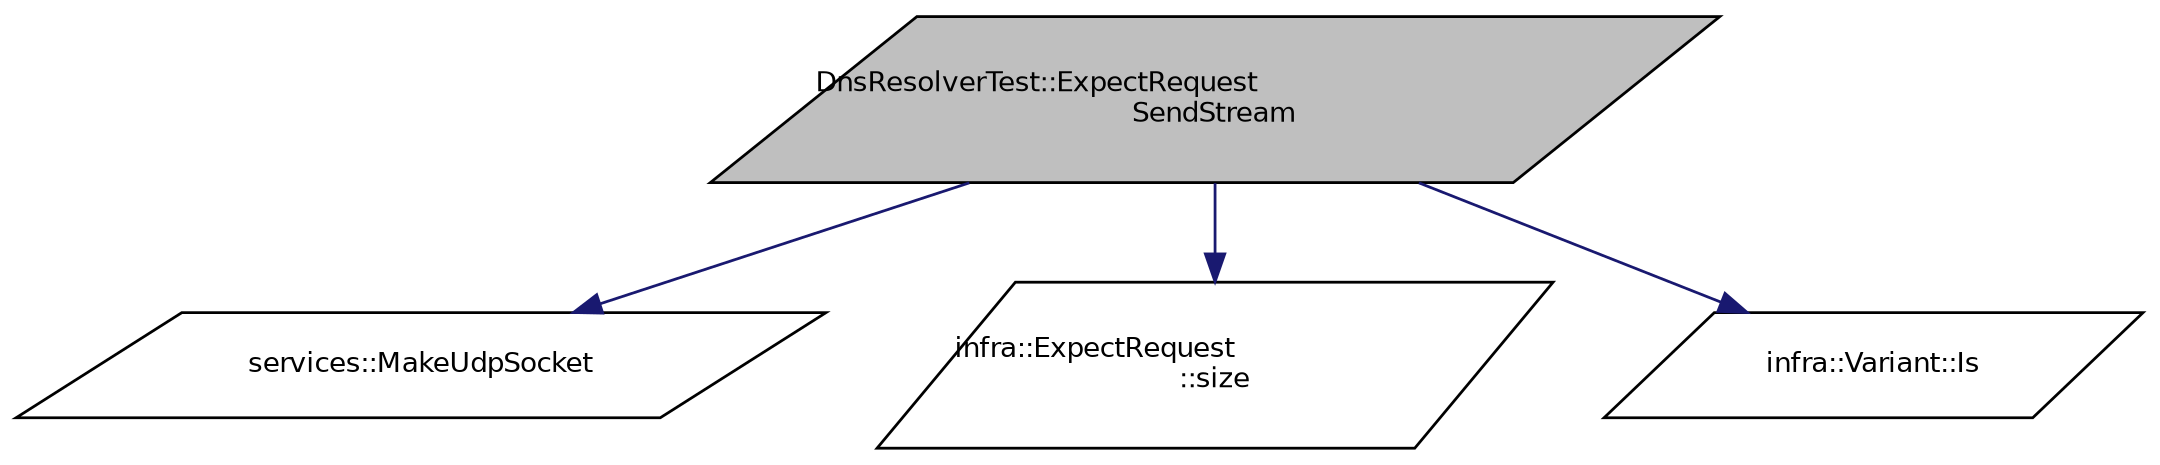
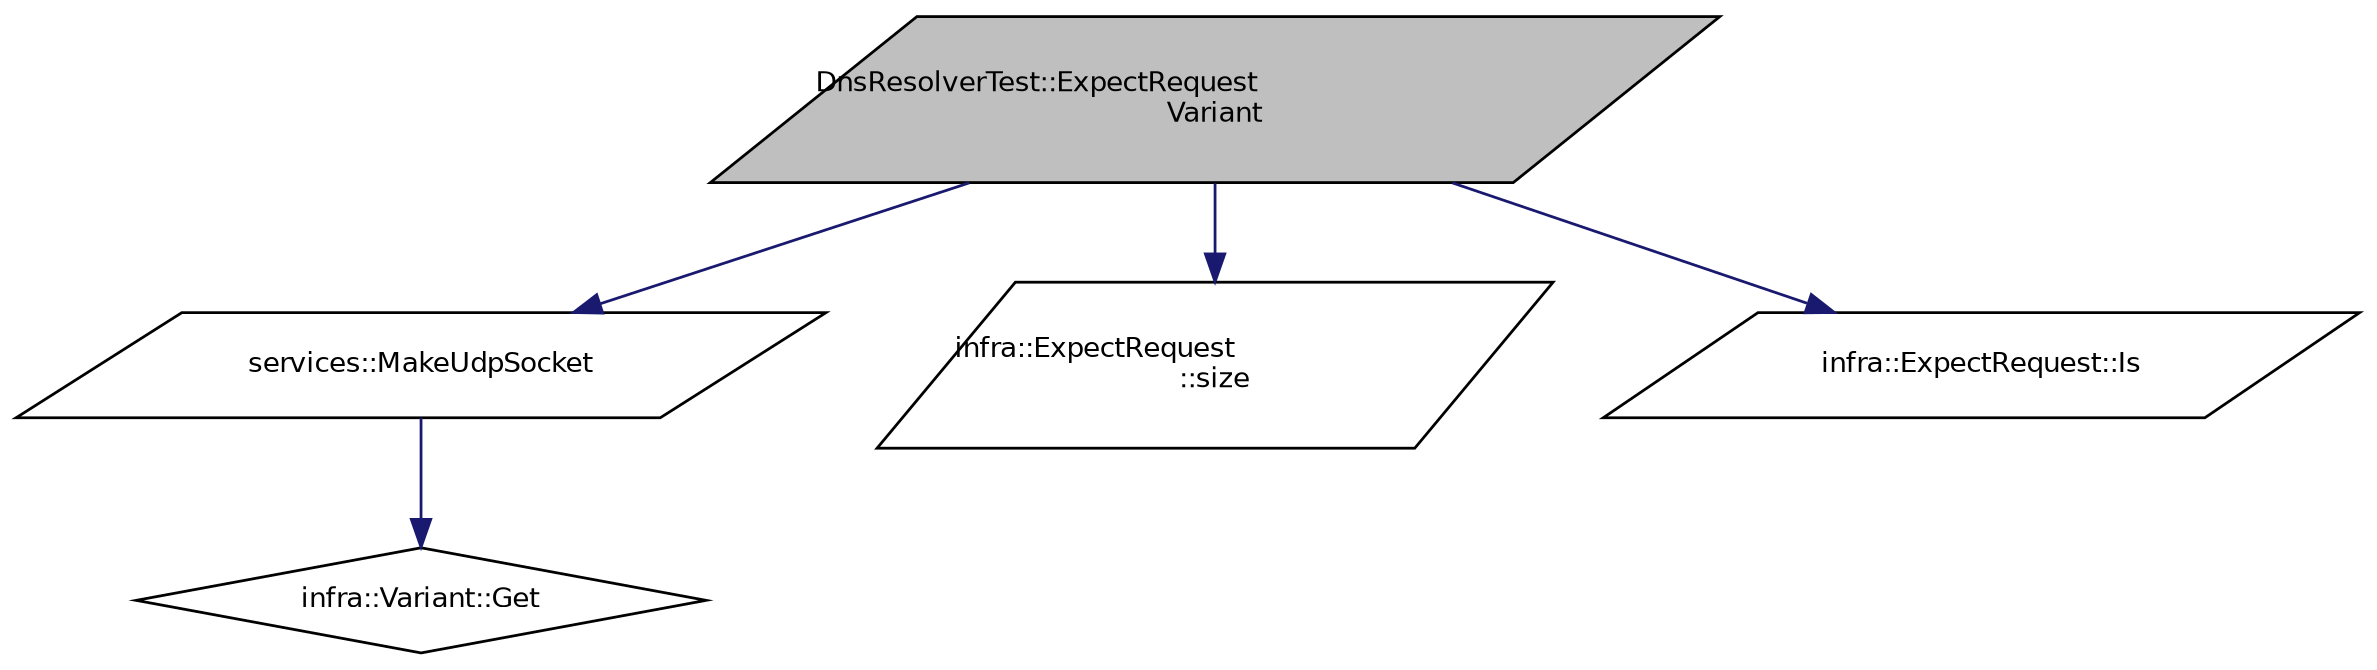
(1215, 100) -> (1215, 100)
(1874, 365) -> (1981, 365)
none -> (421, 600)
